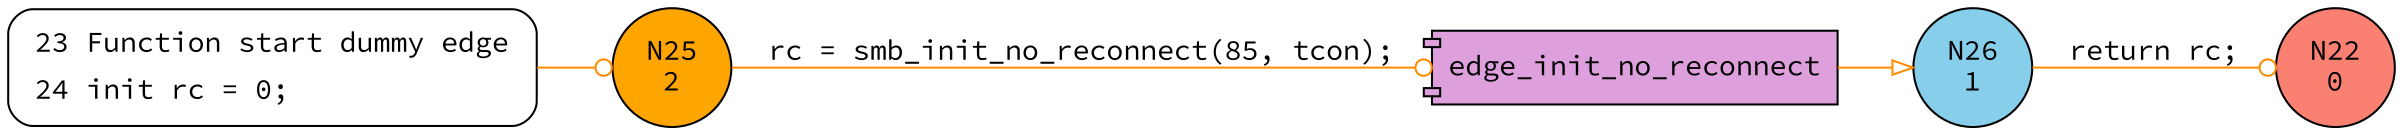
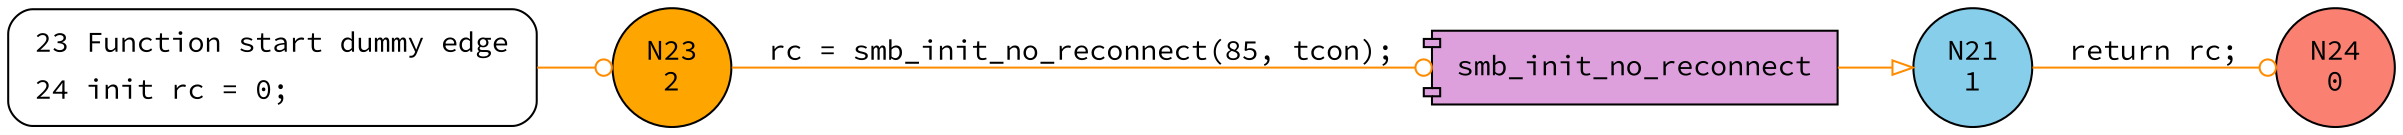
(672, 68) -> (672, 68)
(1635, 68) -> (1635, 68)
(1973, 68) -> (1973, 68)
(2335, 68) -> (2335, 68)
